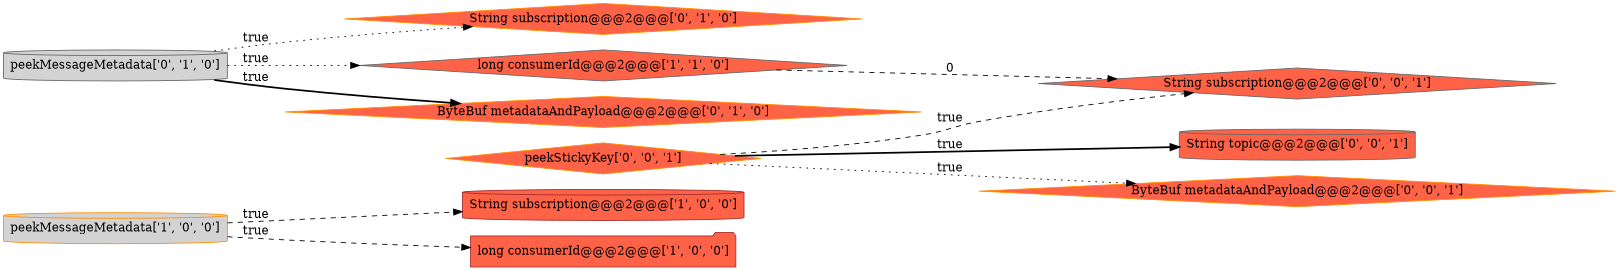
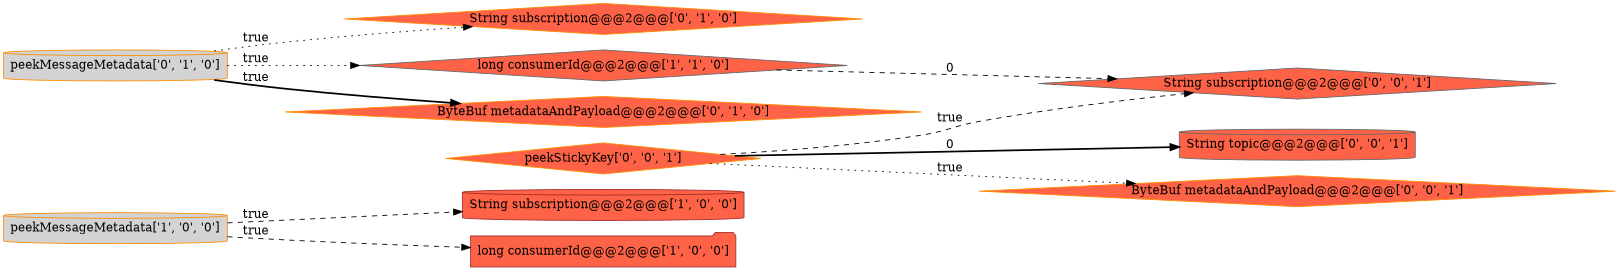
(115, 65) -> (115, 65)
(950, 145) -> (950, 145)
